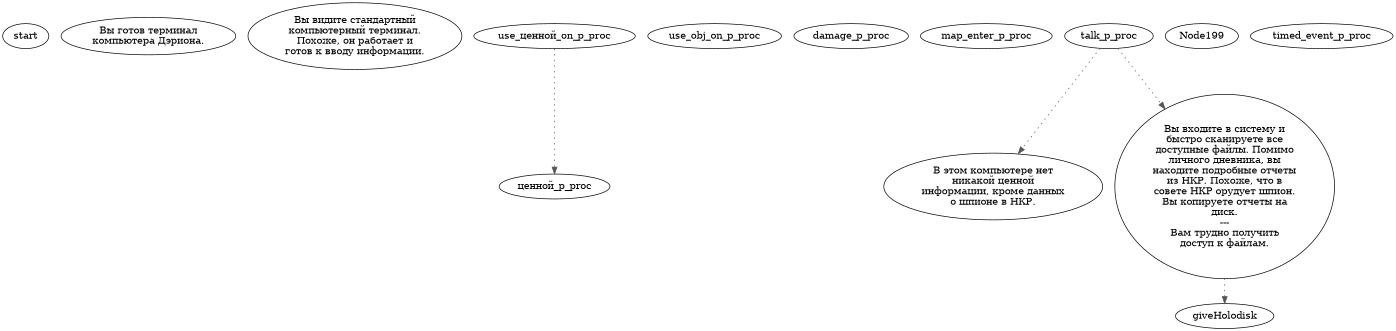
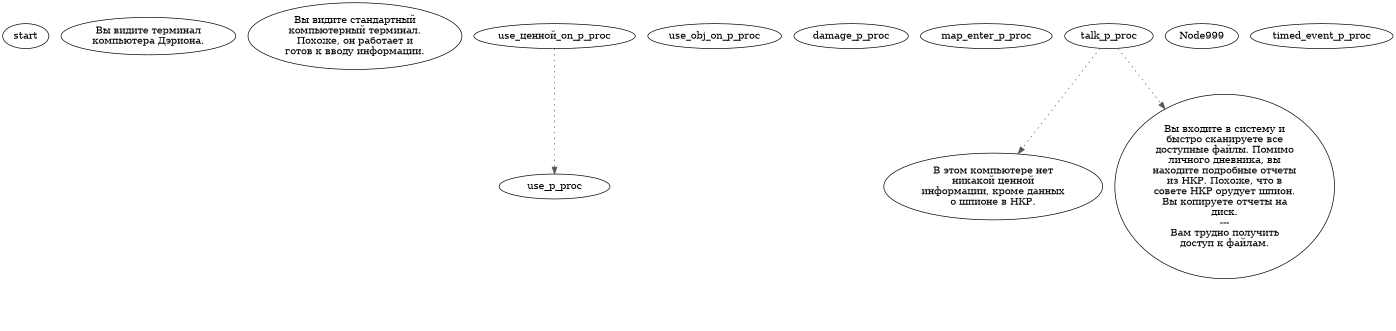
(148, 36) -> (148, 36)
(1202, 36) -> (1202, 36)
(555, 187) -> (555, 187)
(1225, 316) -> none
